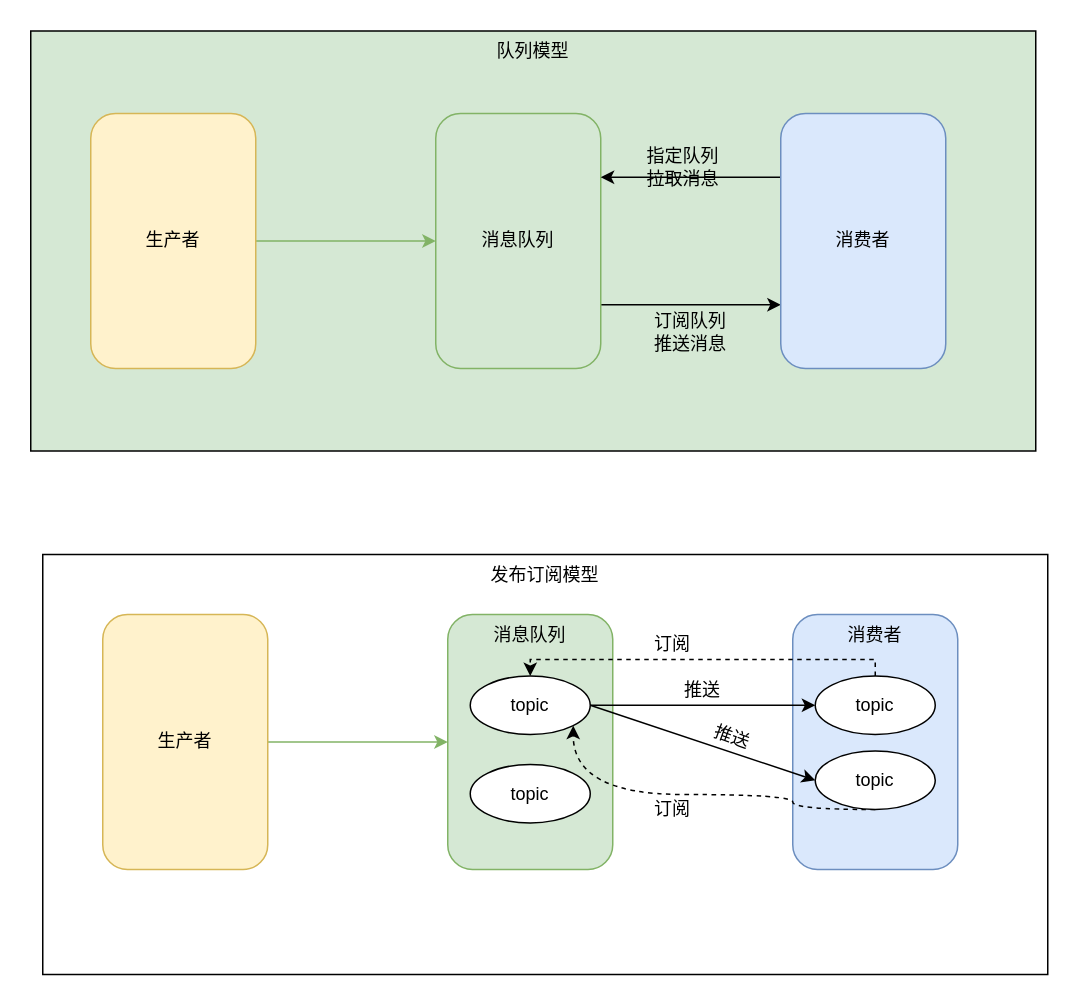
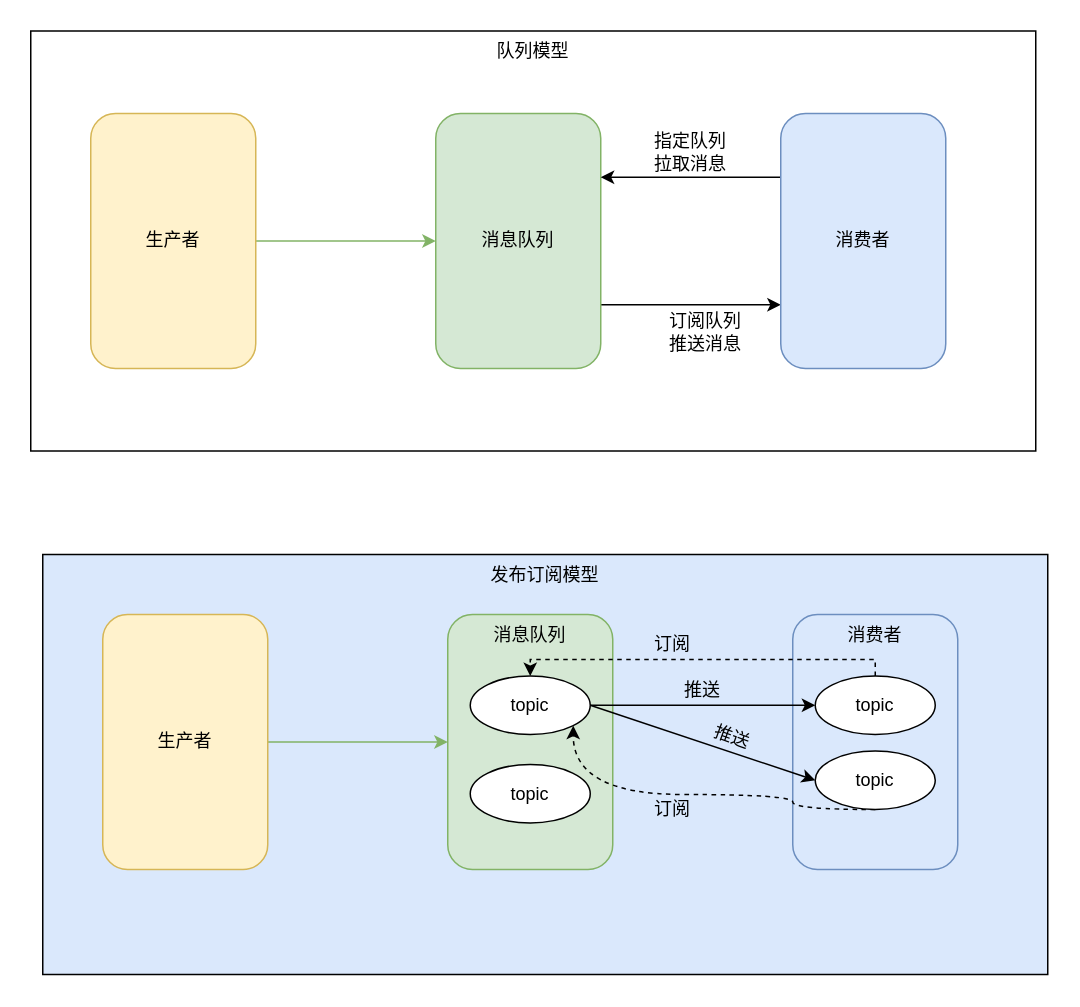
(533, 52) -> (533, 52)
(683, 167) -> (691, 152)
(691, 332) -> (706, 332)
(545, 576) -> (545, 576)
